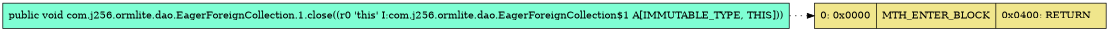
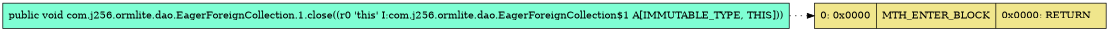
(1051, 15) -> (1051, 15)
